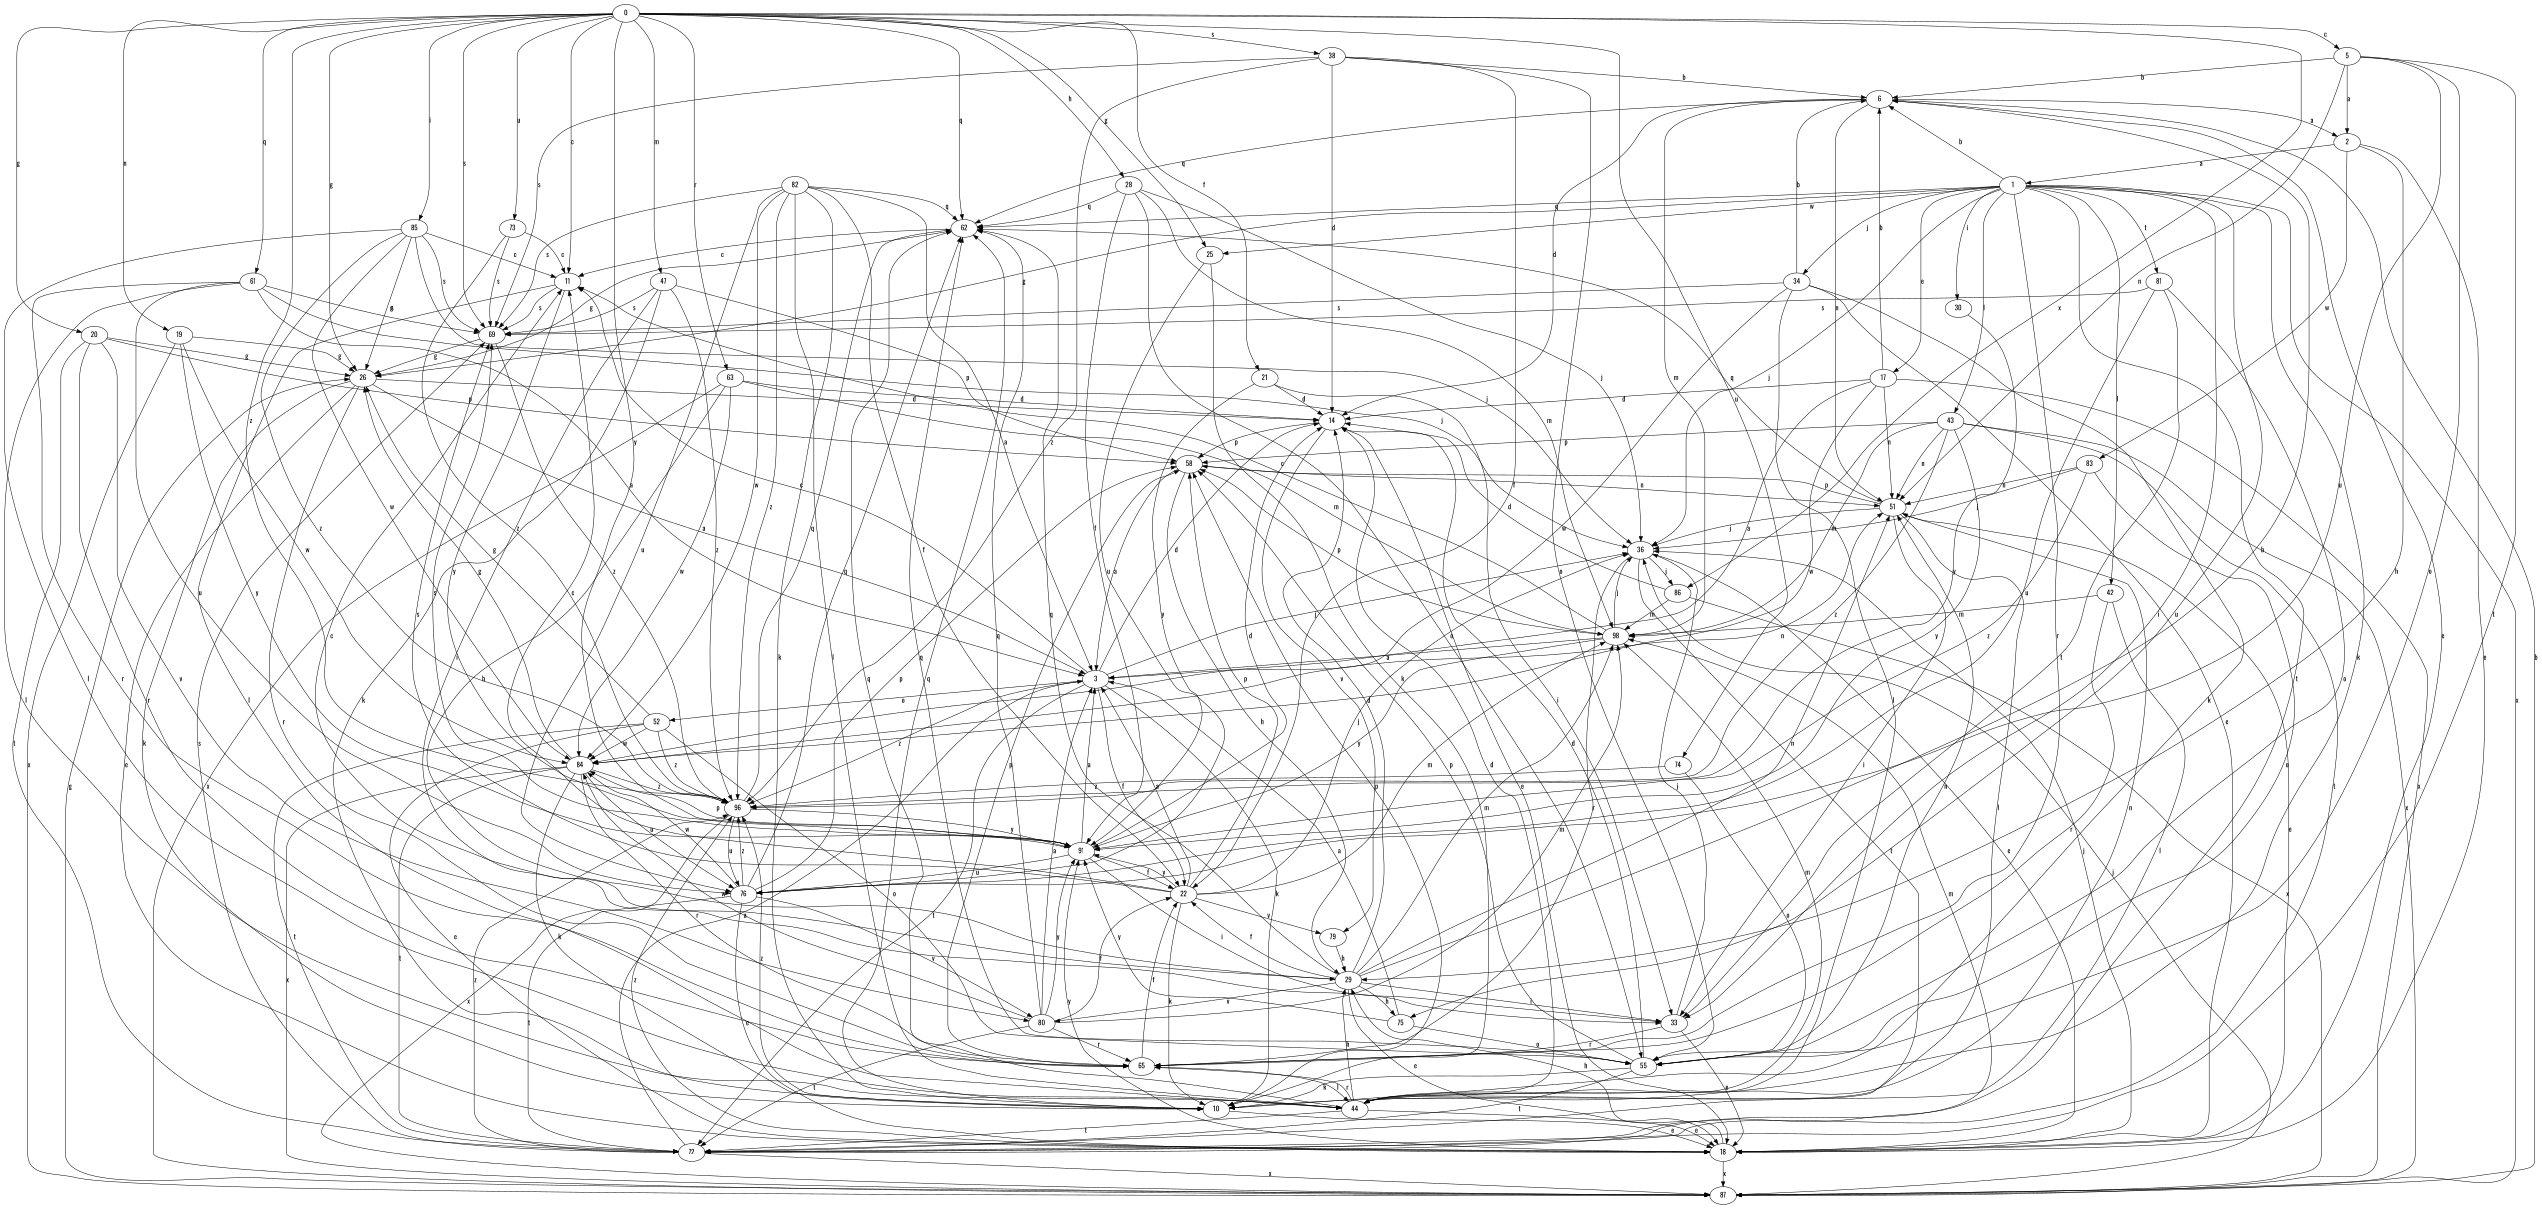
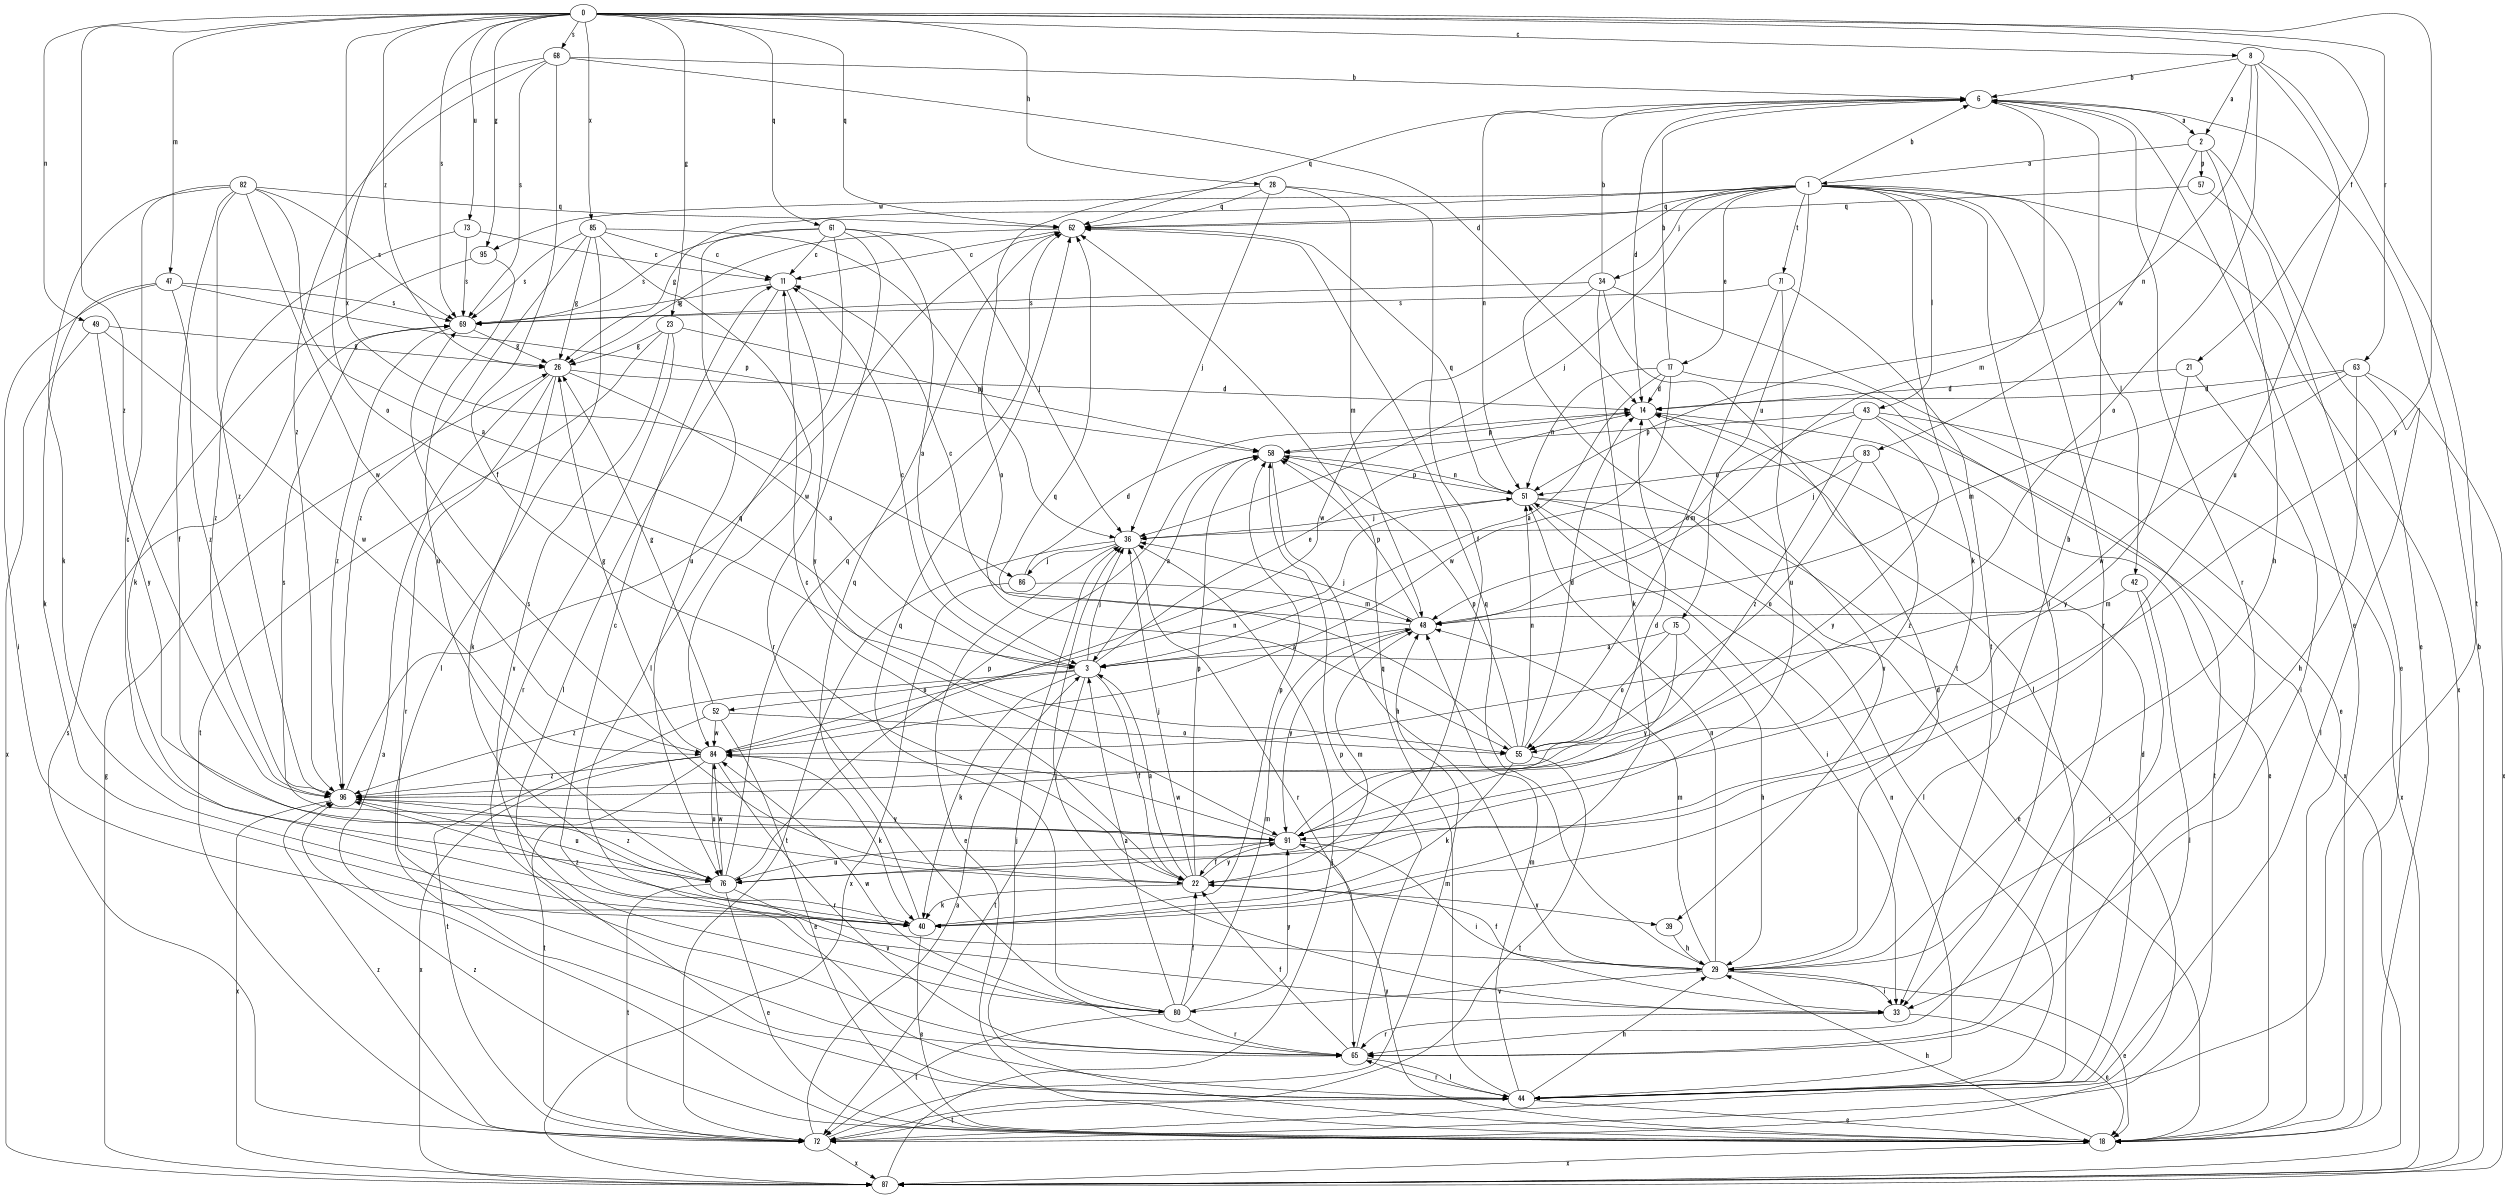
(1332, 56) -> (557, 56)
(2347, 56) -> (2251, 56)
(430, 121) -> (590, 121)
(571, 124) -> (809, 253)
(332, 185) -> (385, 185)
none -> (2201, 185)
(1210, 255) -> (484, 255)
(2159, 282) -> (1781, 282)
(1958, 309) -> none
(94, 335) -> (670, 325)
(179, 335) -> (96, 325)
(1919, 460) -> none
(1094, 528) -> (1477, 548)
(643, 550) -> (128, 540)
(1177, 550) -> (1311, 540)
(1616, 636) -> (1423, 626)
(127, 765) -> (384, 755)
(1678, 765) -> none
(1087, 768) -> none
(677, 778) -> none
(718, 808) -> (1179, 798)
none -> (2168, 825)
(865, 870) -> (2190, 967)
(1333, 937) -> (1669, 927)
(1381, 1000) -> (1761, 791)
(1216, 1110) -> (922, 927)
